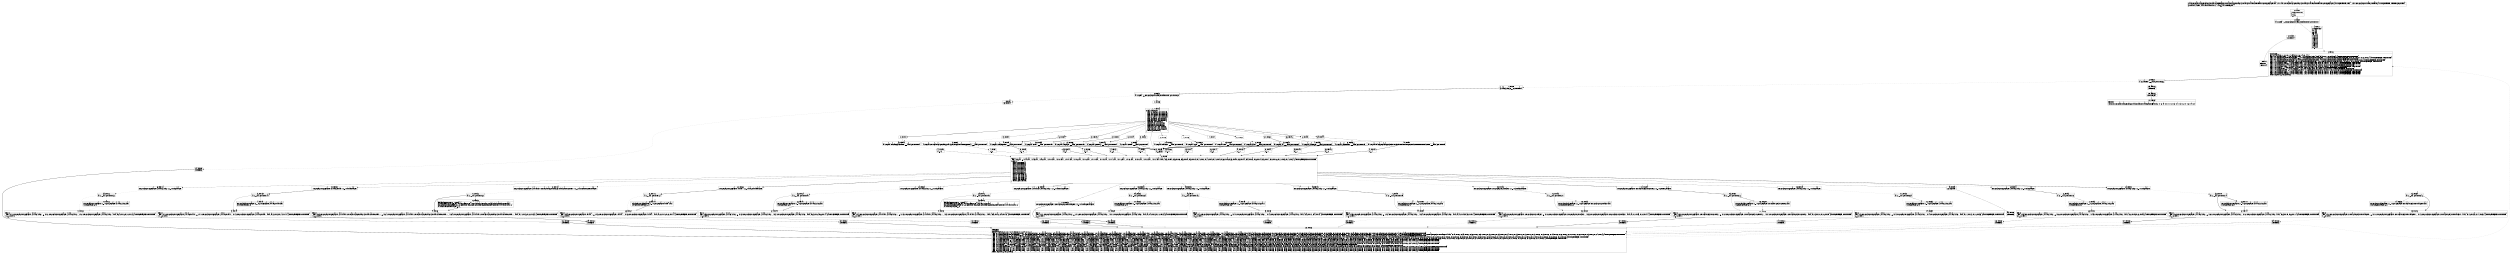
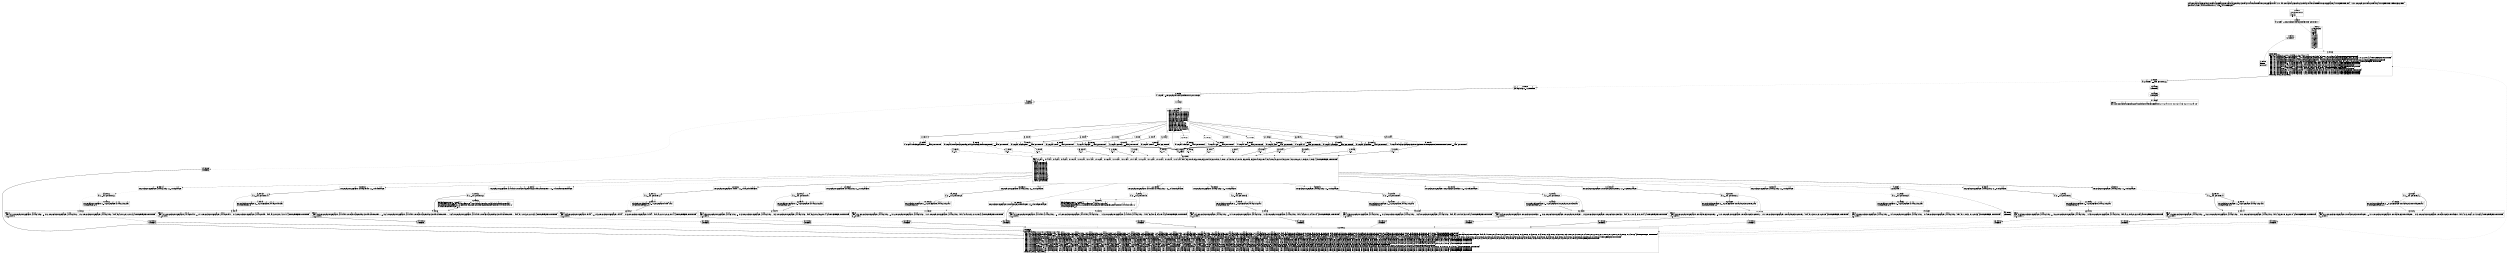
(1217, 220) -> (1261, 198)
